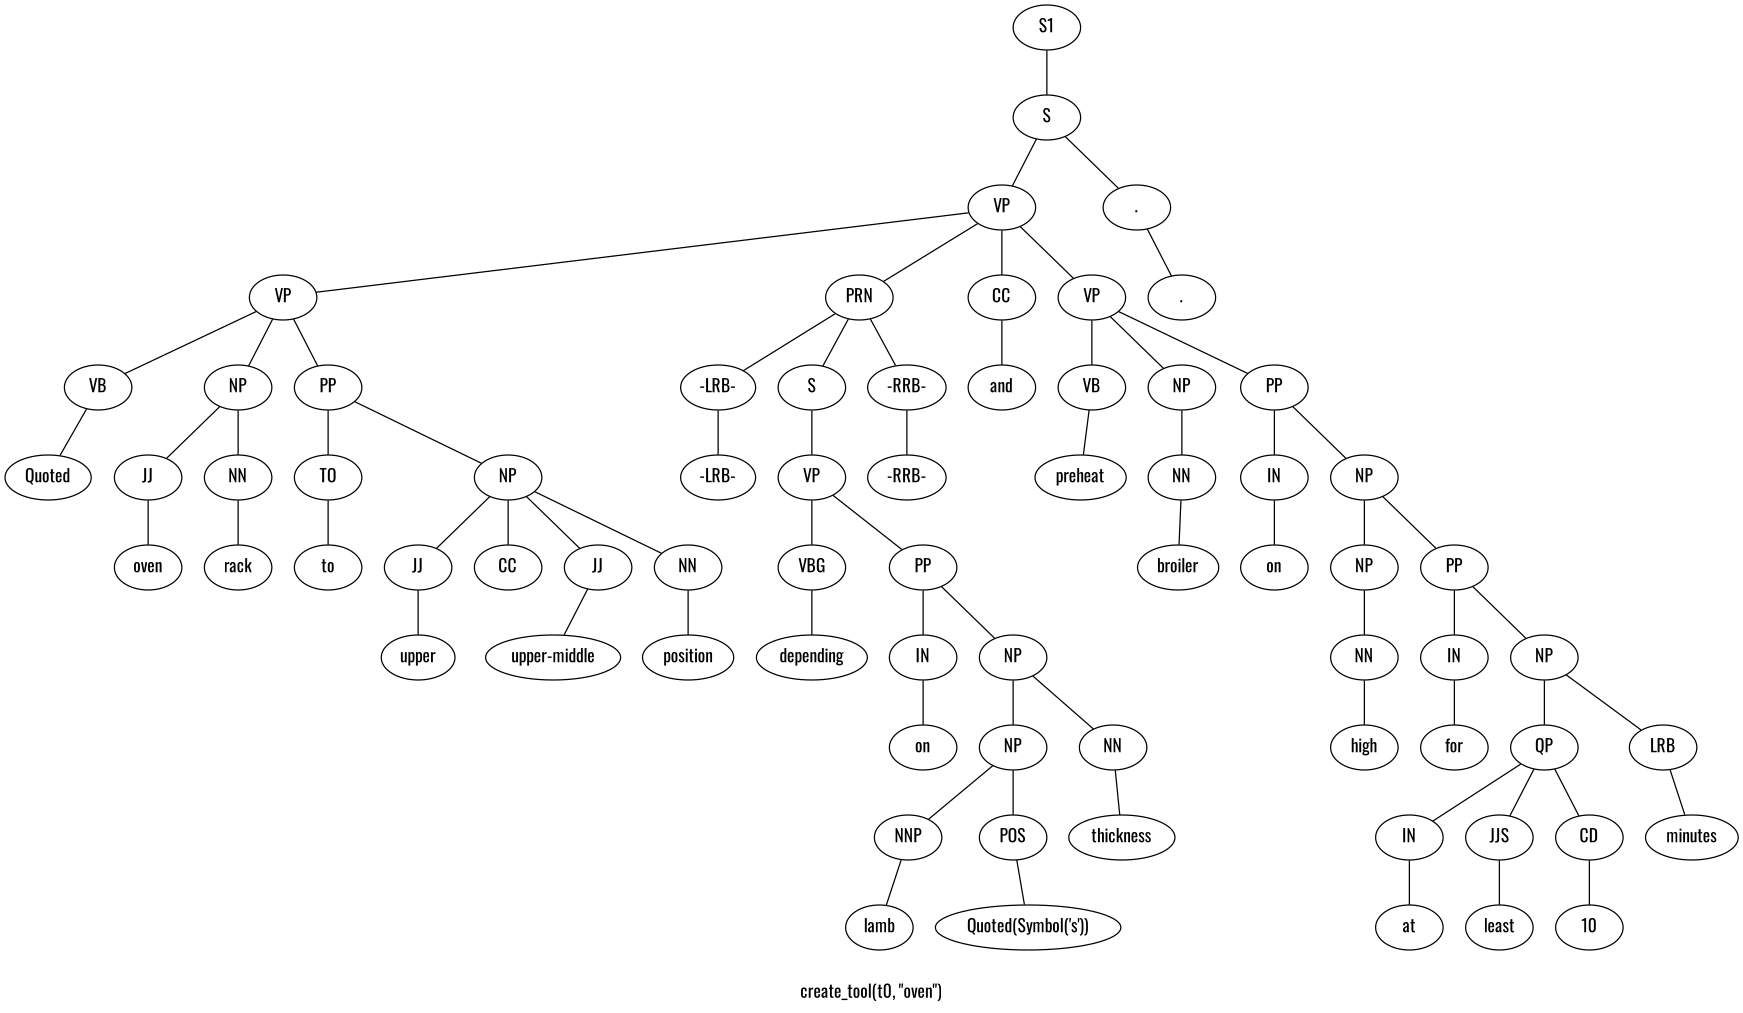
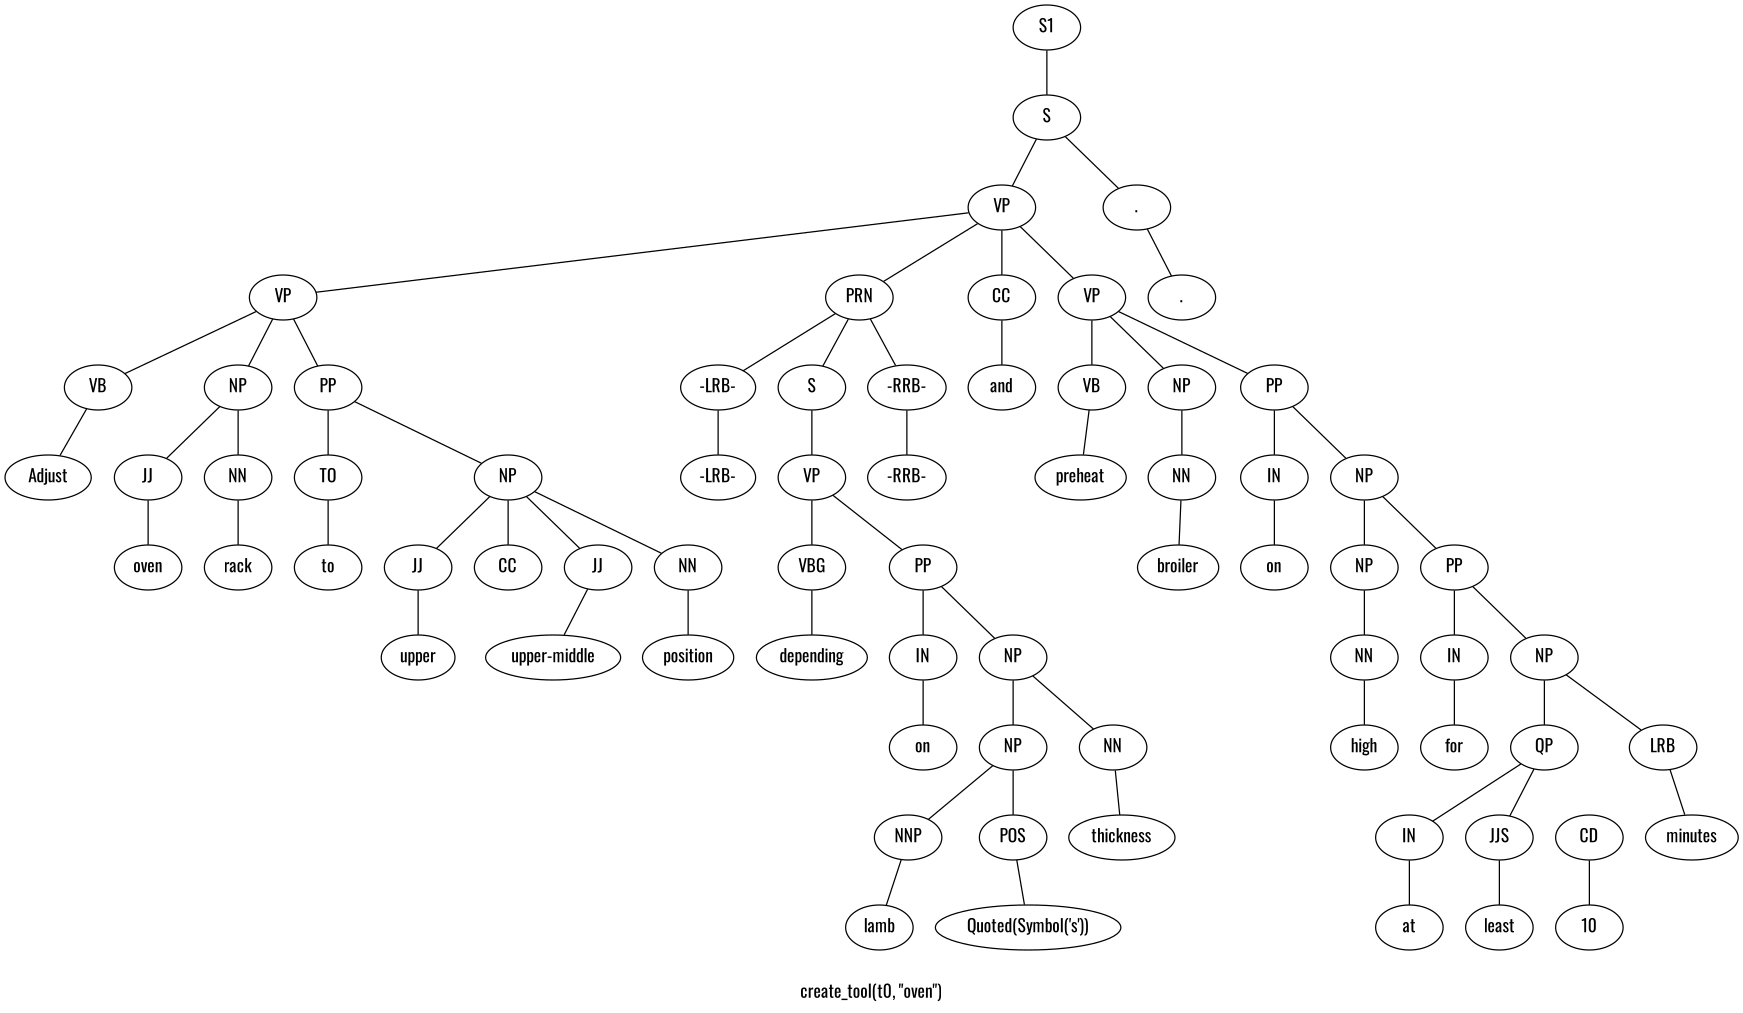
(48, 478) -> (48, 478)
(1567, 793) -> none
